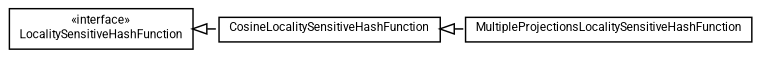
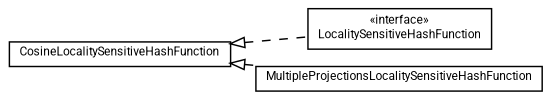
(213, 29) -> (276, 40)
